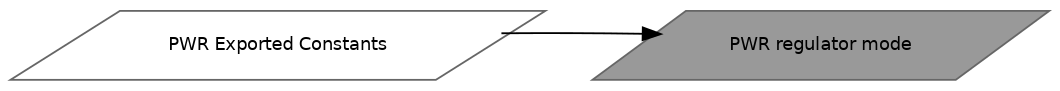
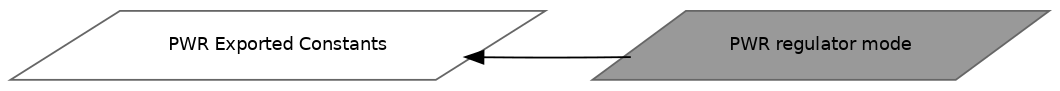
(572, 33) -> (557, 58)
